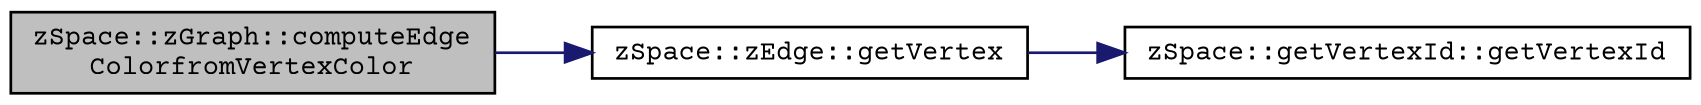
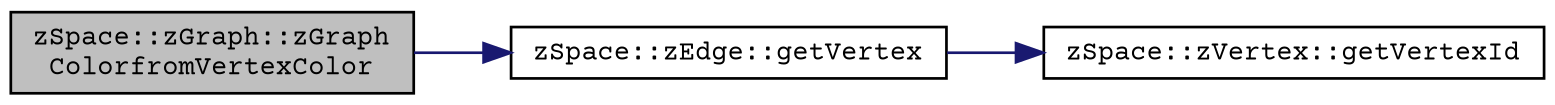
(253, 53) -> (212, 53)
(1408, 53) -> (1294, 53)
